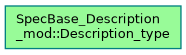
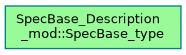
(93, 27) -> (93, 27)
